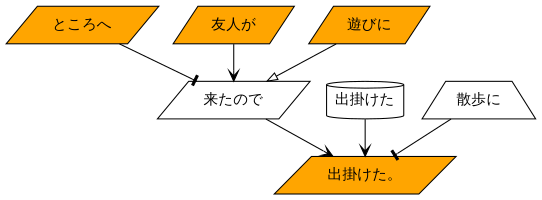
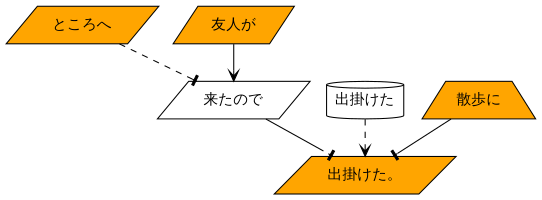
(369, 25) -> none
(156, 61) -> (156, 61)
(479, 100) -> (479, 100)
(365, 133) -> (365, 133)
(295, 135) -> (295, 135)
